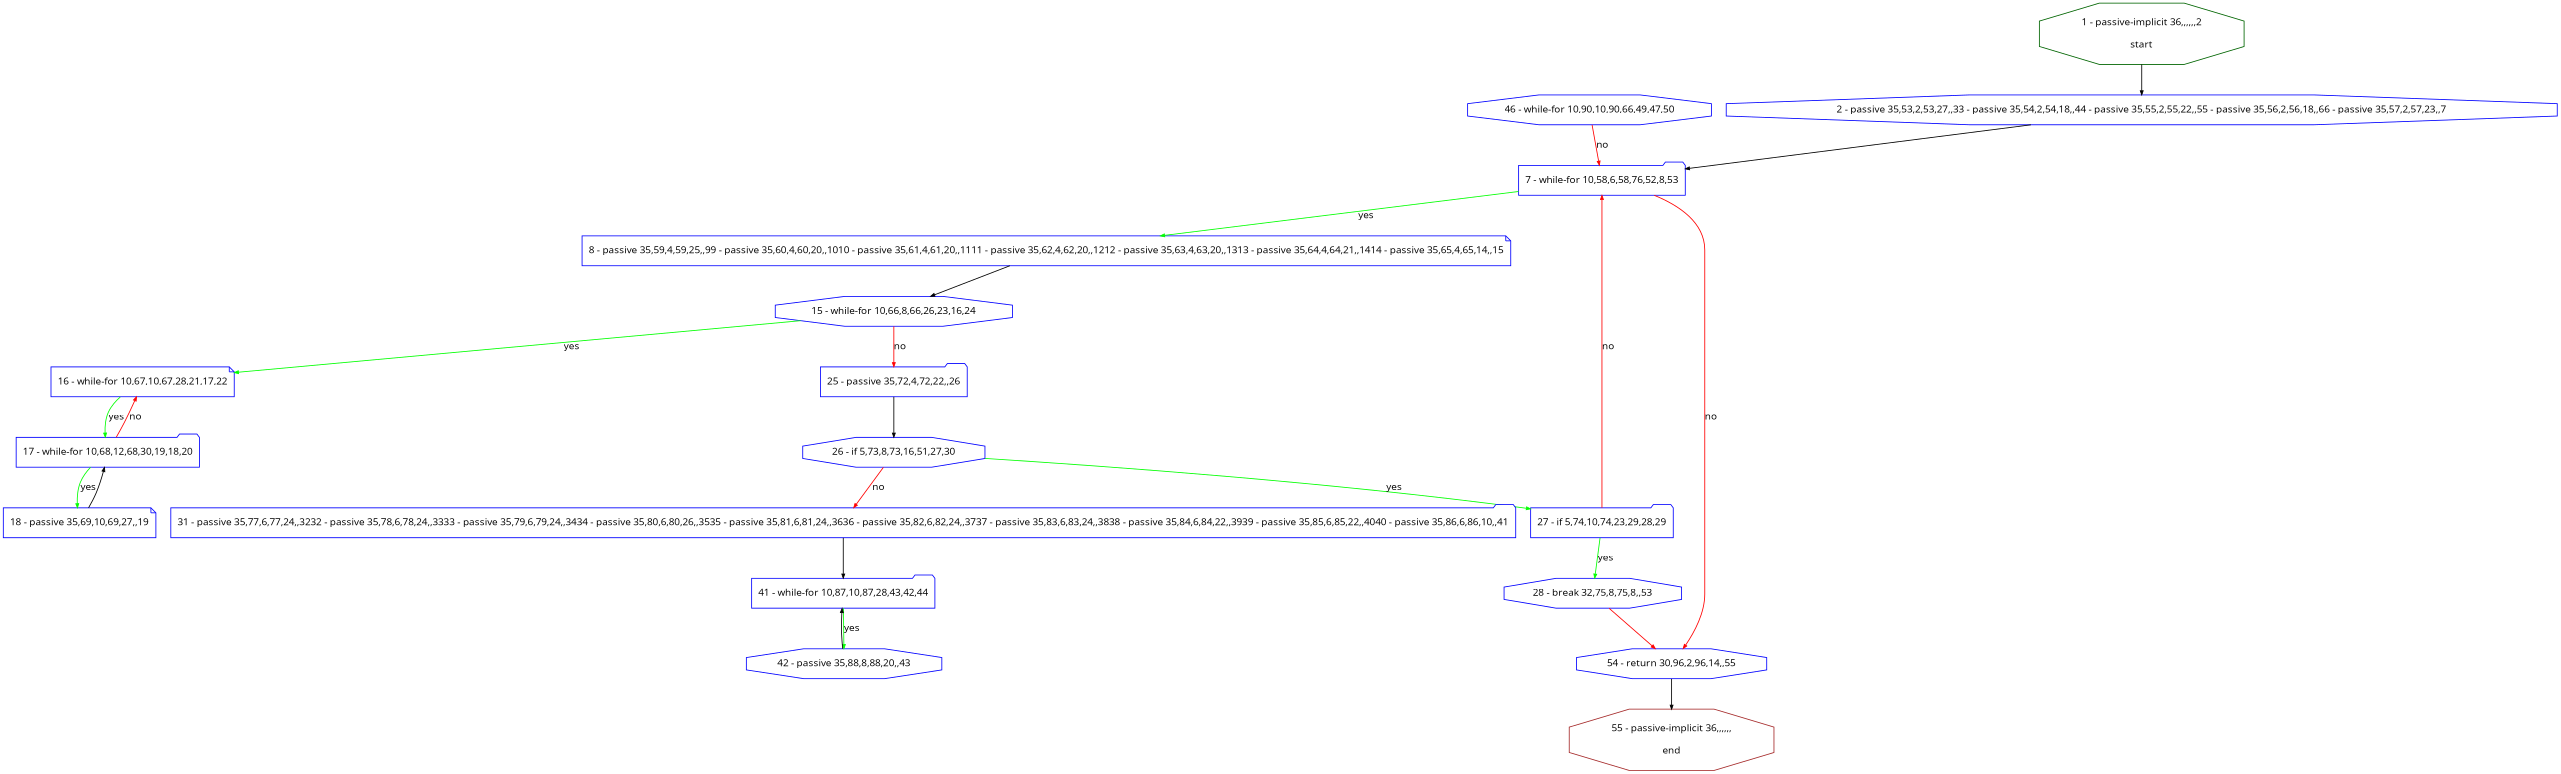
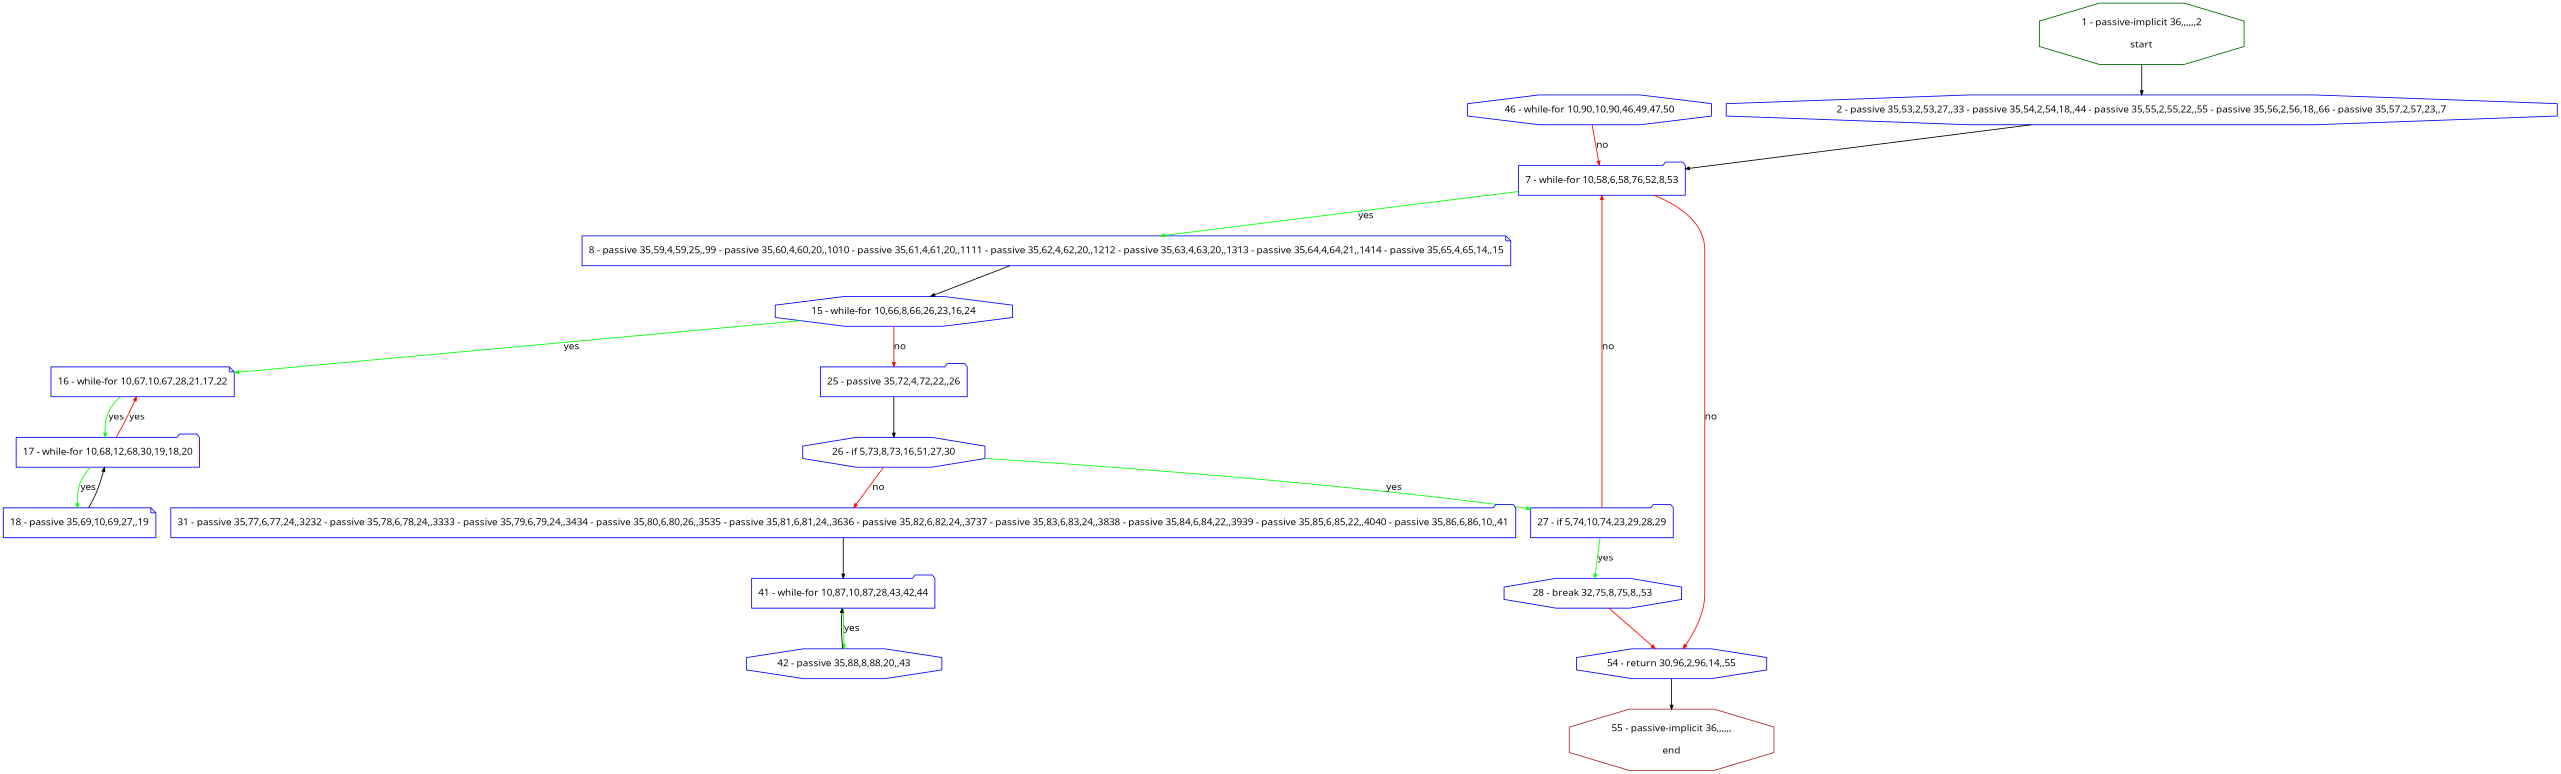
(1590, 110) -> (1590, 110)
(136, 417) -> (137, 417)
